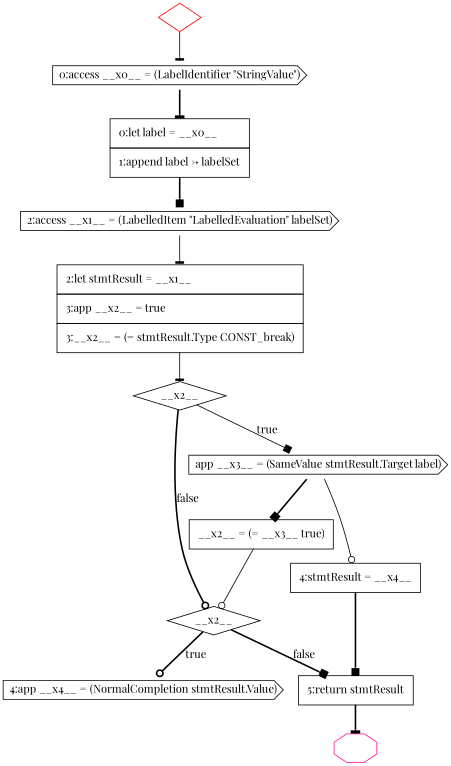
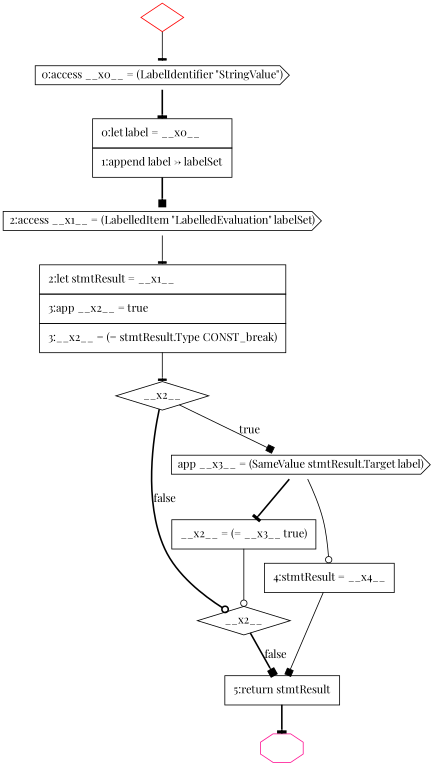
(292, 496) -> (274, 498)
(355, 630) -> (307, 630)
(143, 690) -> none
